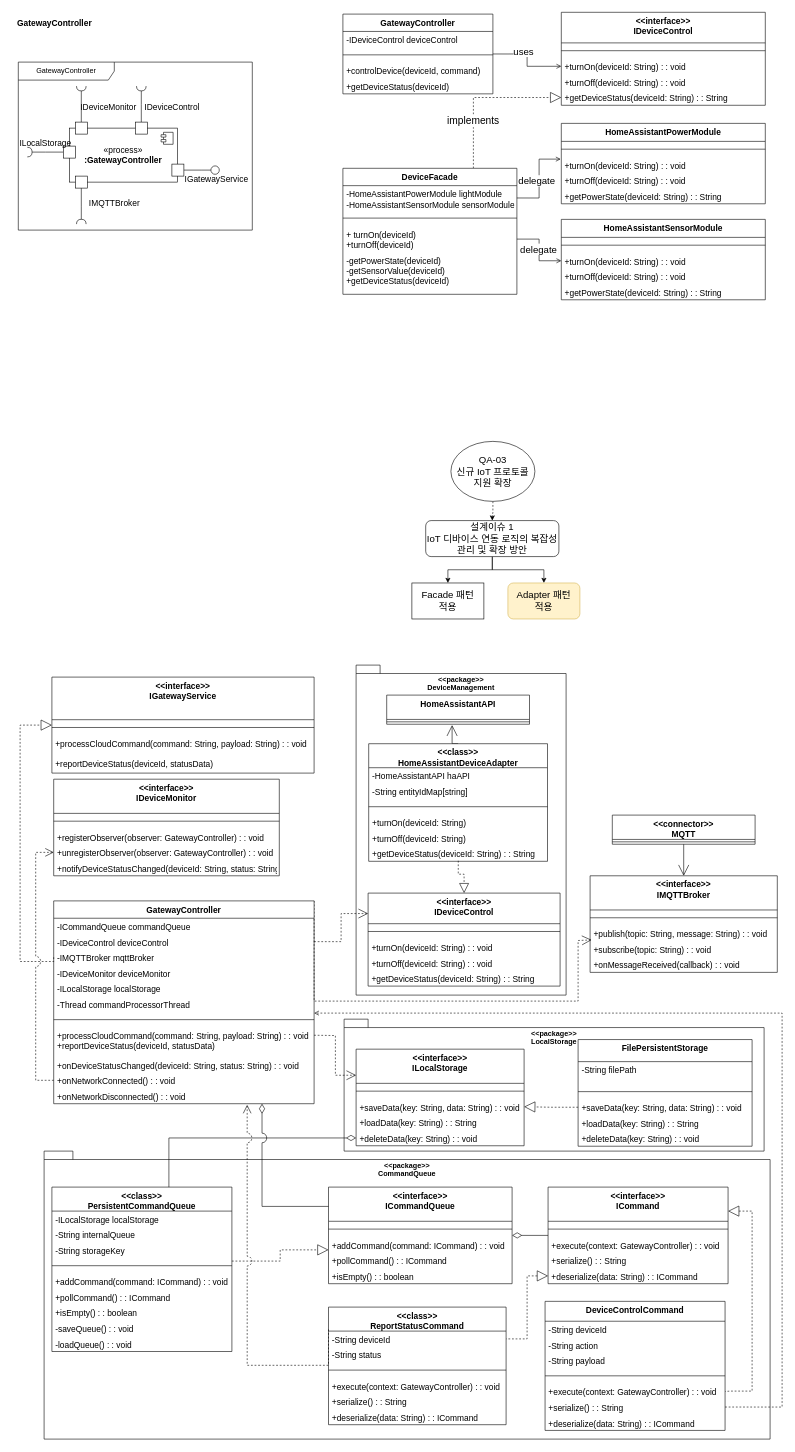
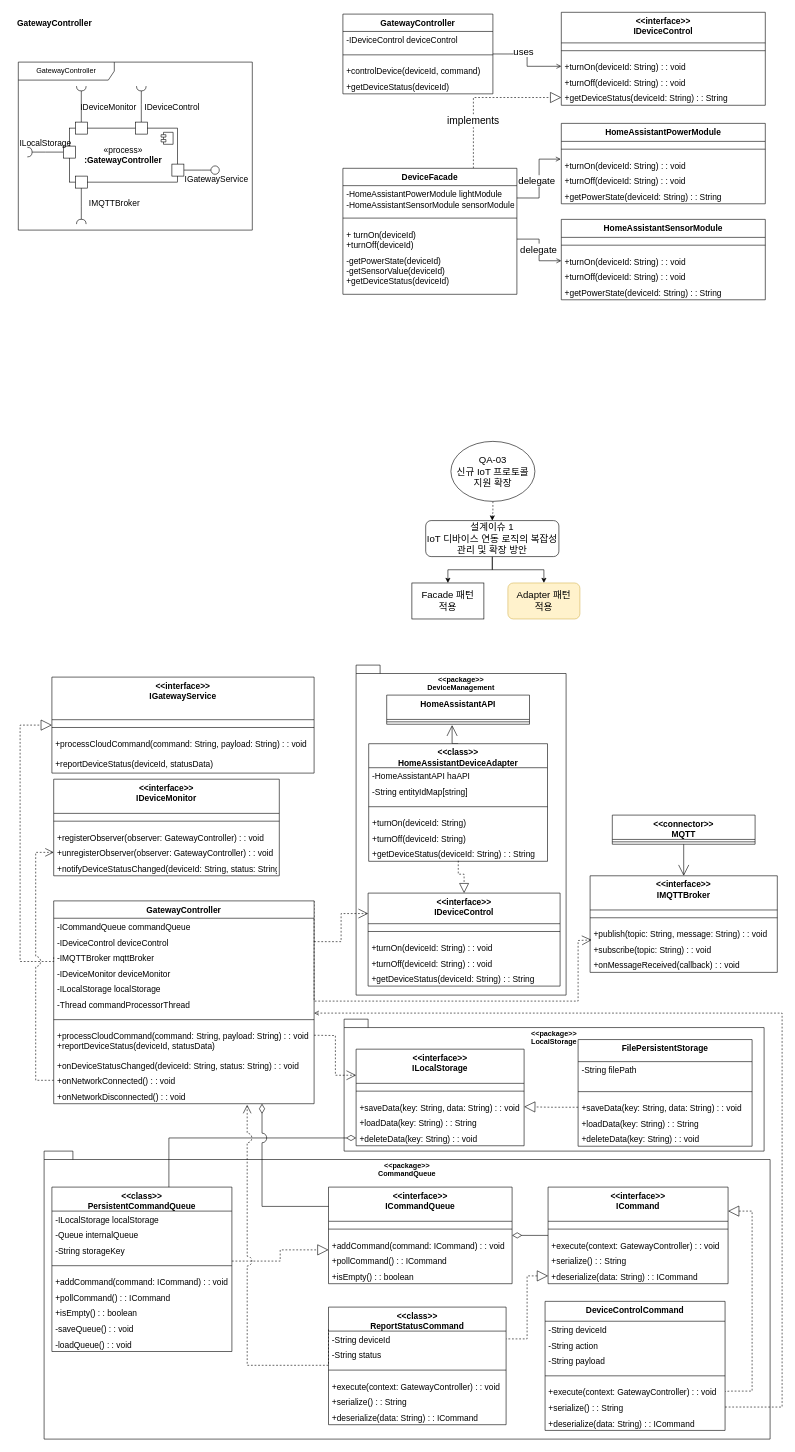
(100, 1236) -> (99, 1236)
